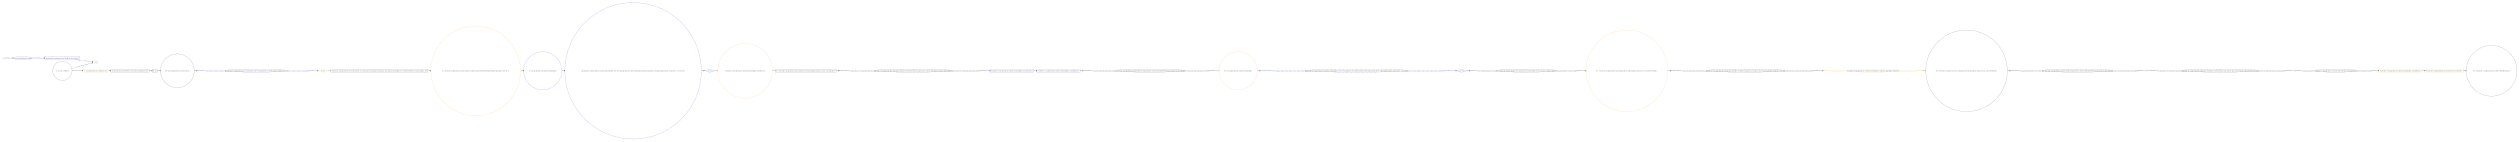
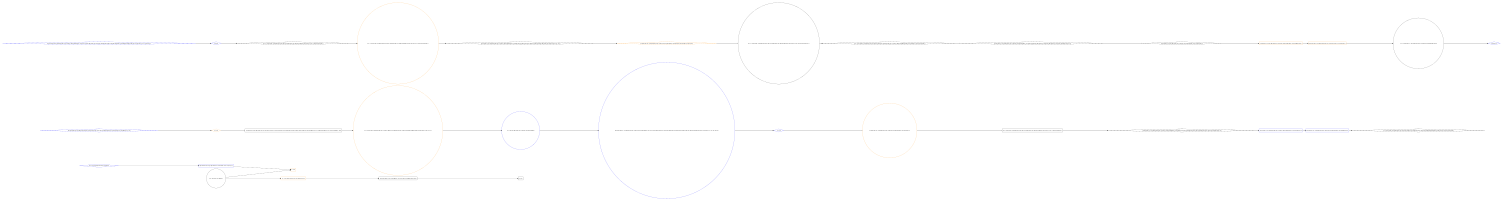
none -> (1494, 43)
(177, 71) -> none
(1238, 71) -> none
